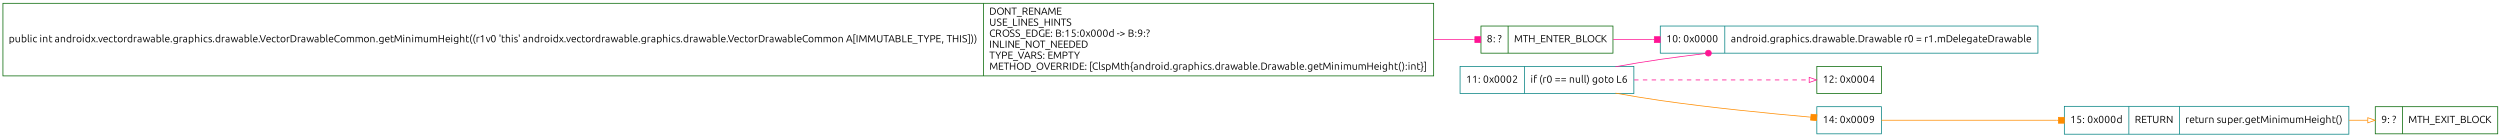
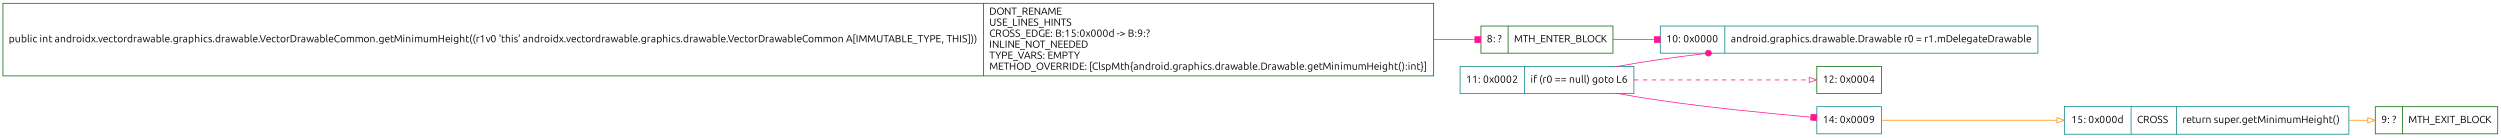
(1712, 107) -> (1712, 107)
(1969, 120) -> (1969, 120)
(2154, 120) -> (2153, 120)
